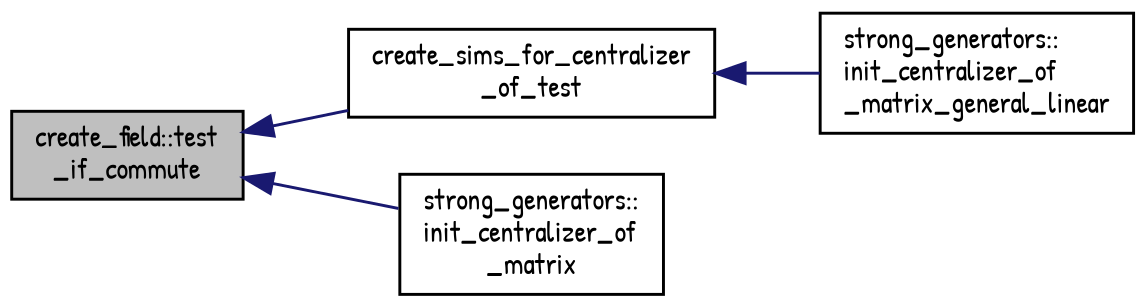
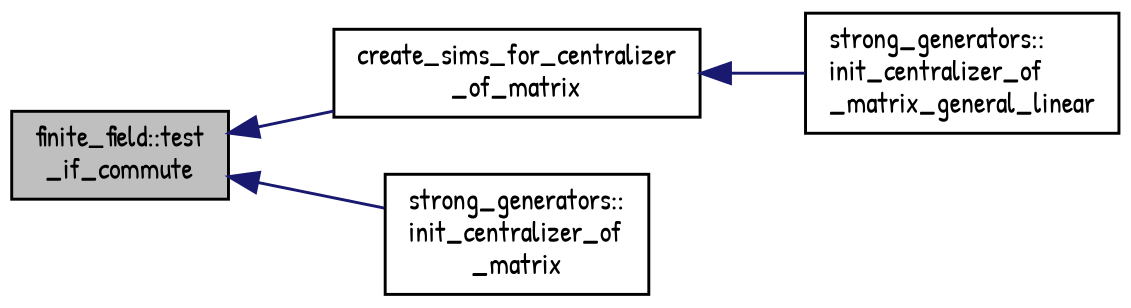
(532, 73) -> (517, 73)
(127, 155) -> (120, 155)
